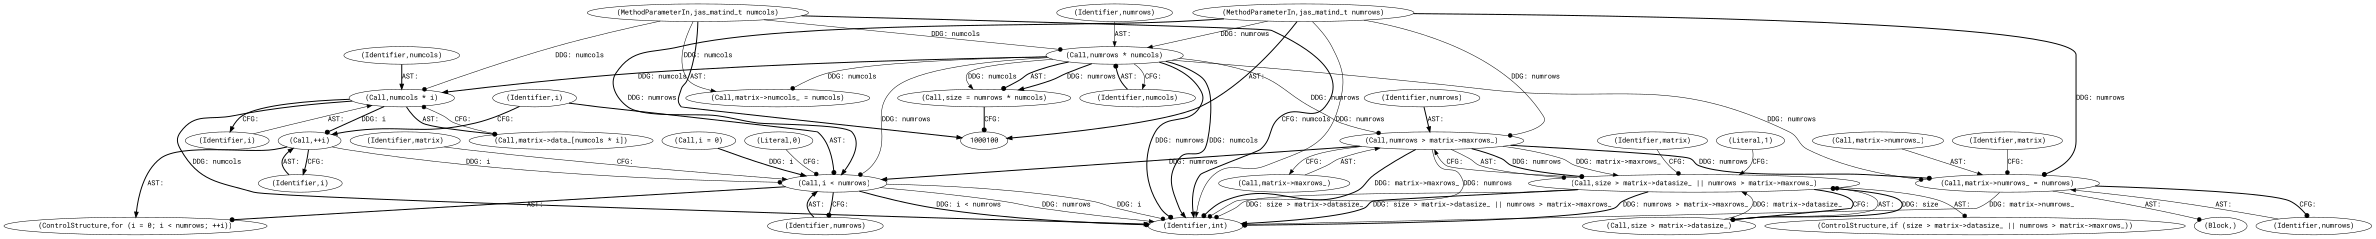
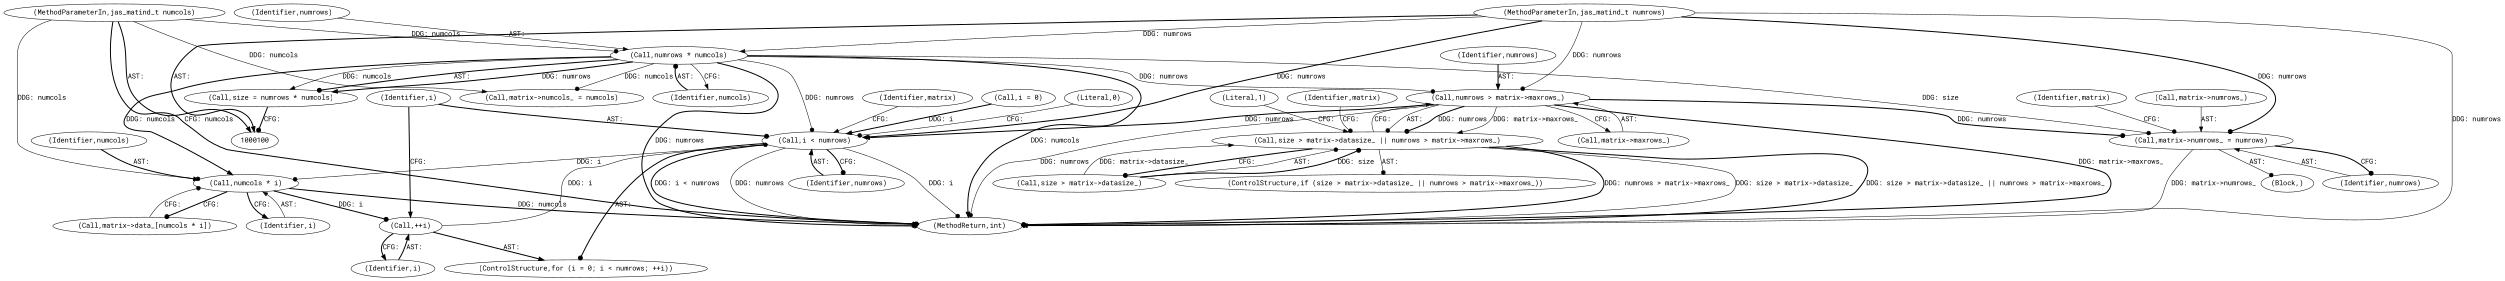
(433, 119) -> (214, 205)
(1792, 119) -> (1941, 98)
none -> (532, 162)
(1195, 226) -> (970, 226)
